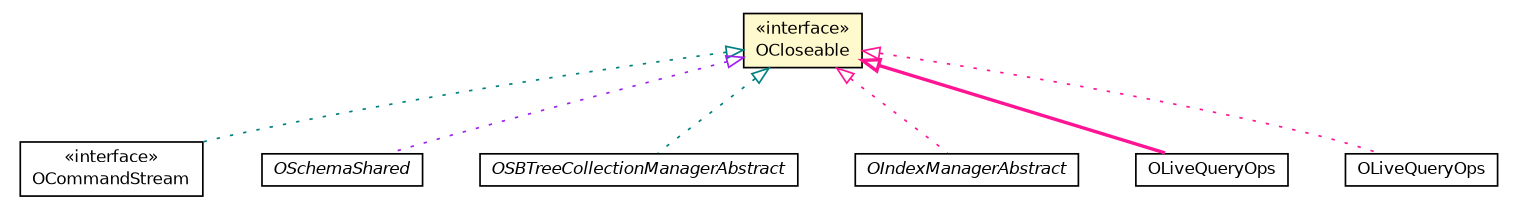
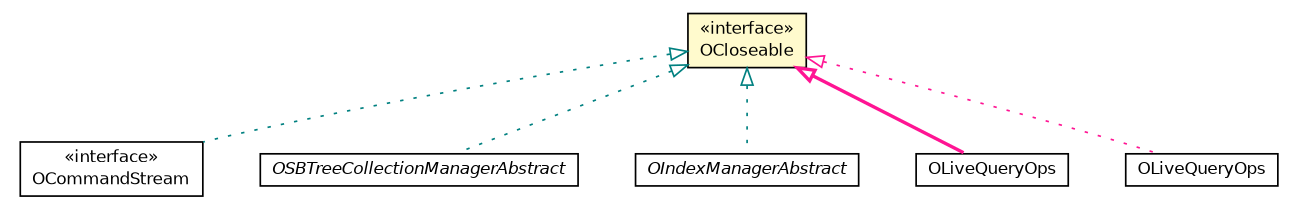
(899, 116) -> (747, 119)
(341, 169) -> none
